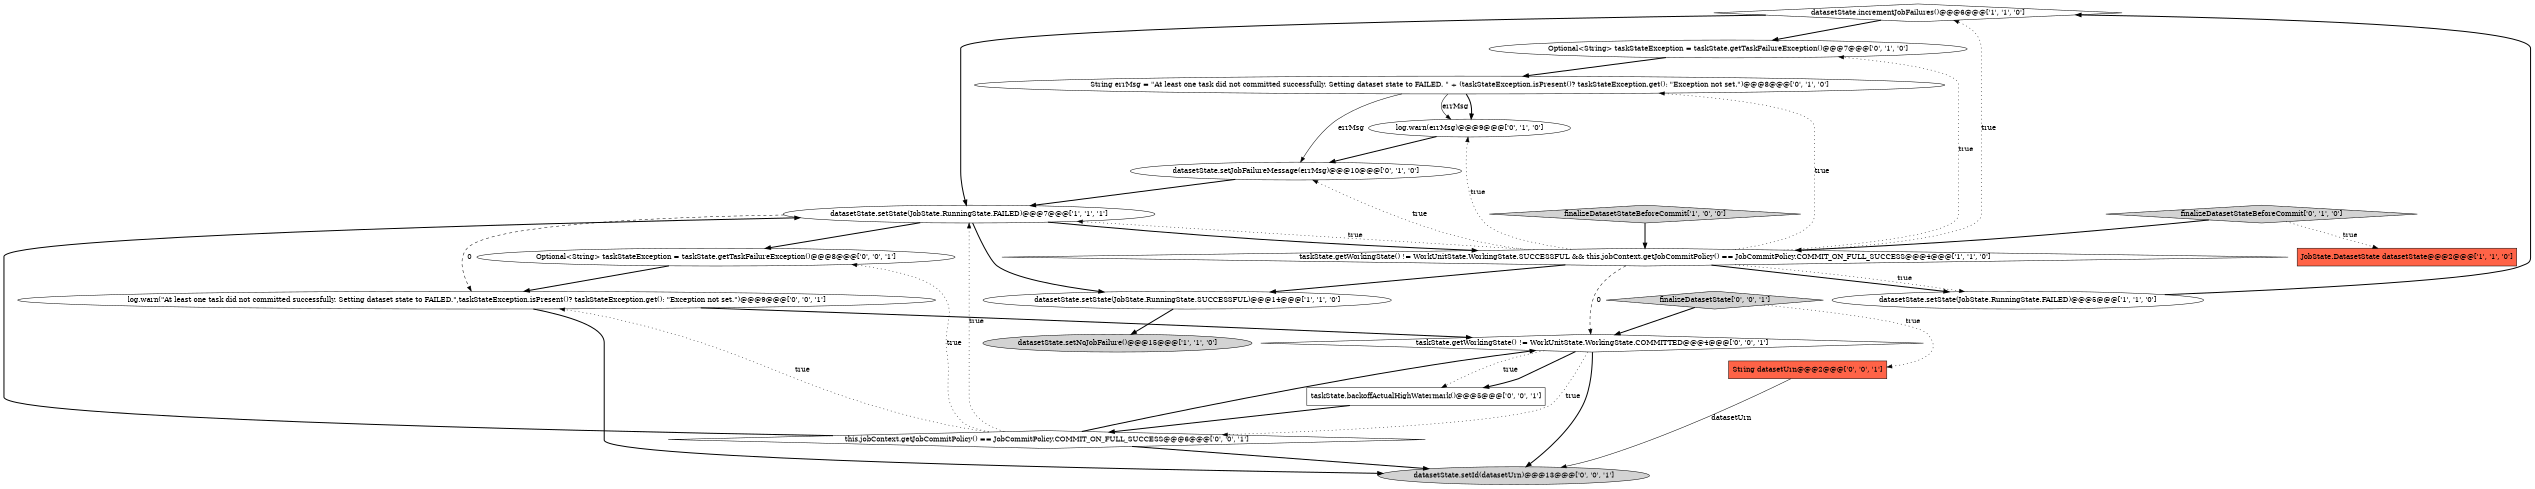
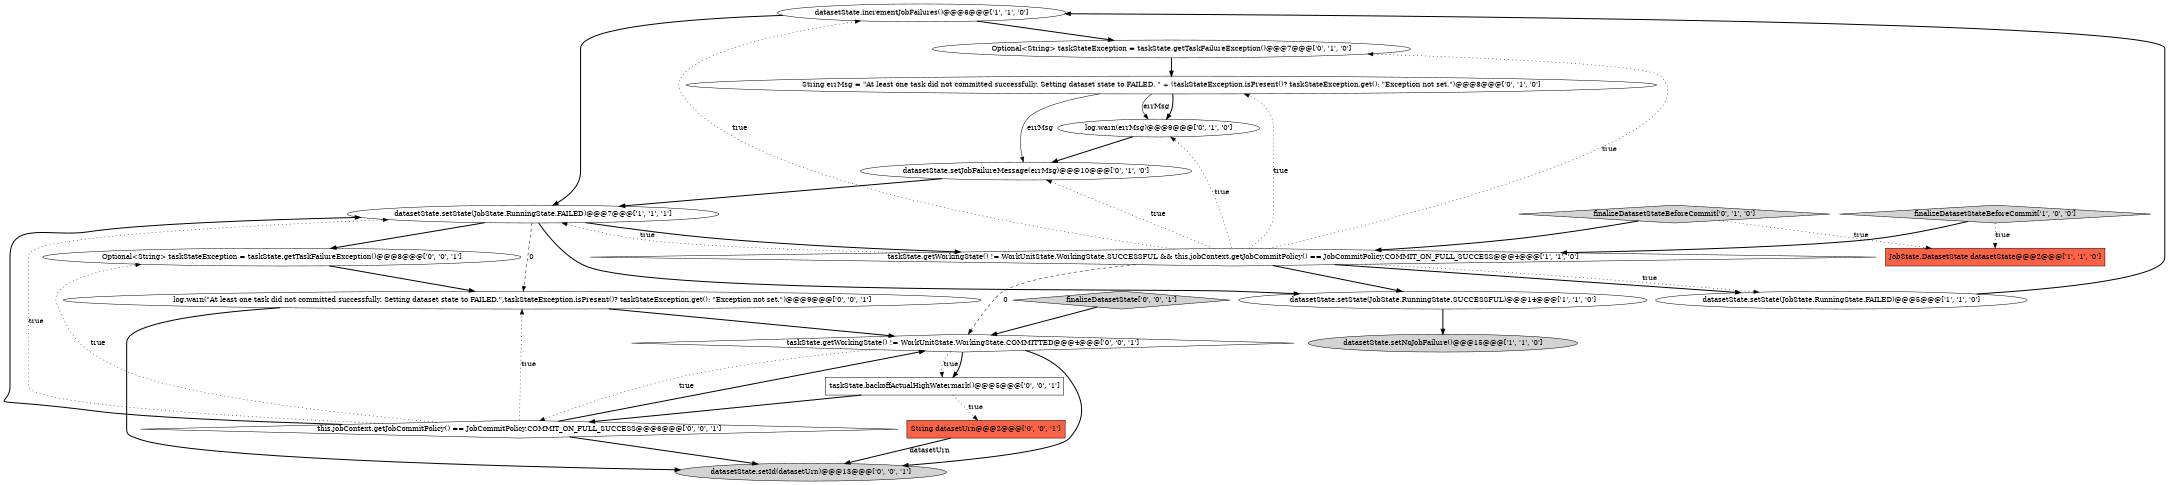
(1918, 13) -> (922, 13)
none -> (1995, 233)
(1878, 320) -> (963, 406)
(1681, 428) -> (900, 450)
